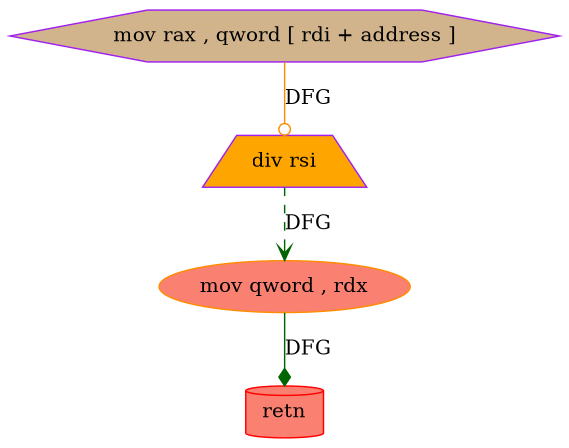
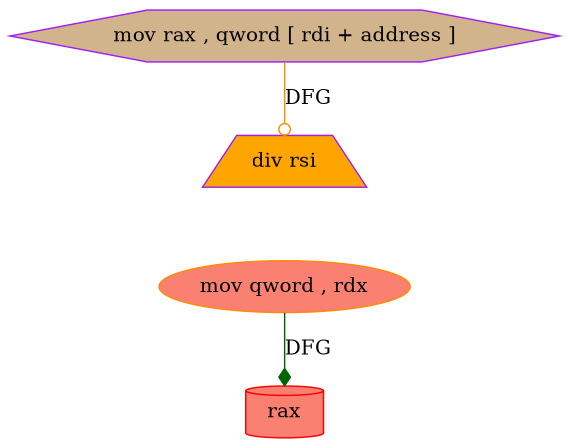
(285, 217) -> none
(285, 412) -> (285, 412)
